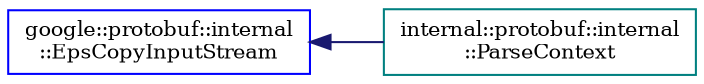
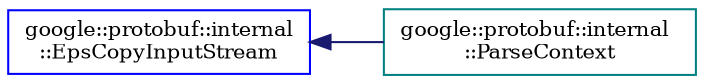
(540, 42) -> (540, 42)
